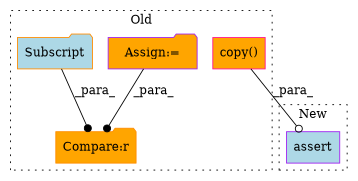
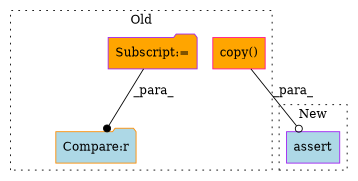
(55, 53) -> none
(153, 53) -> (153, 53)
(96, 147) -> (96, 147)
